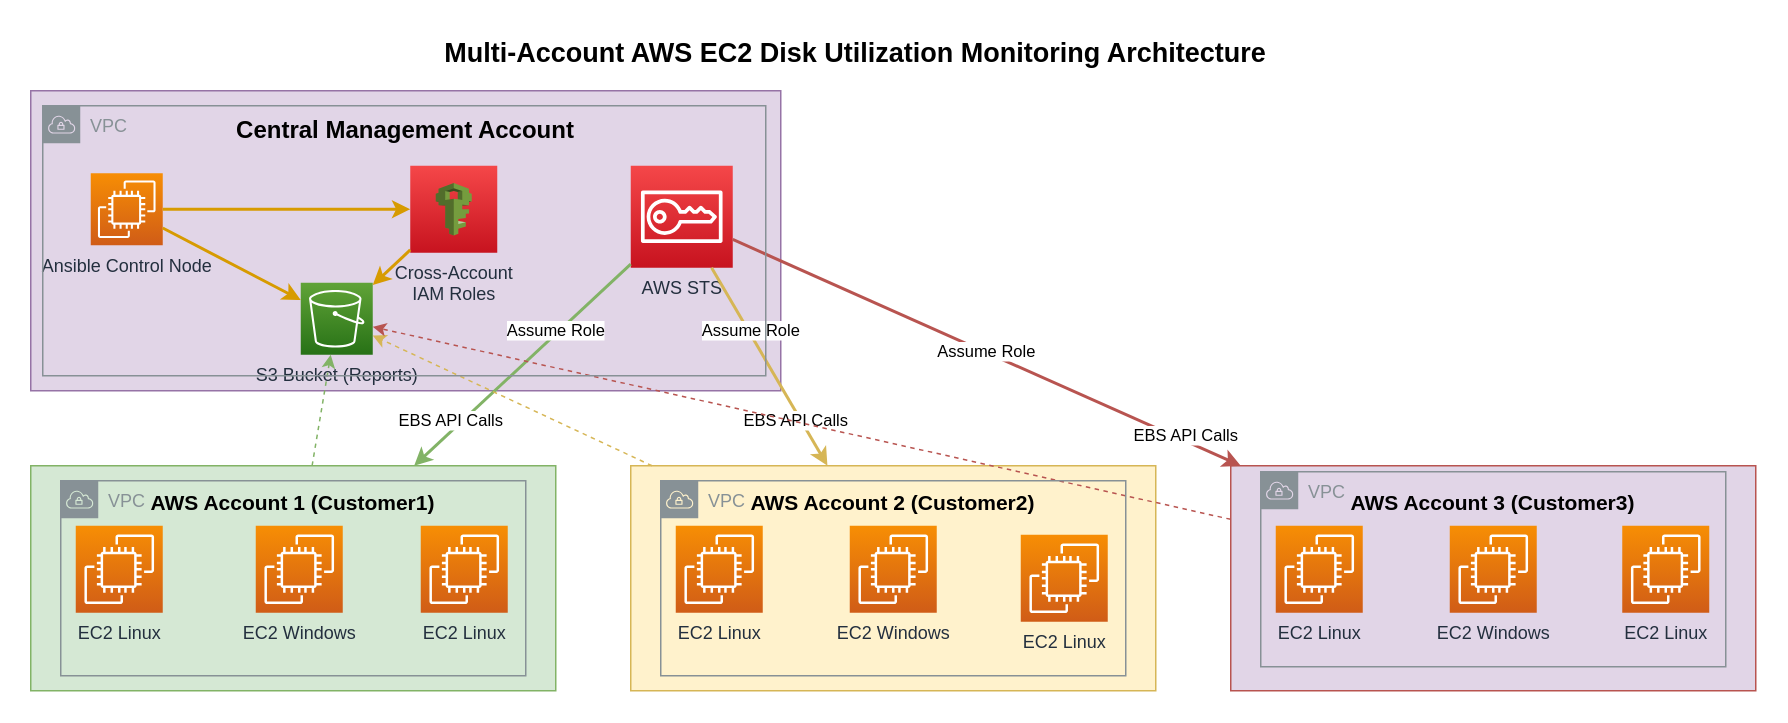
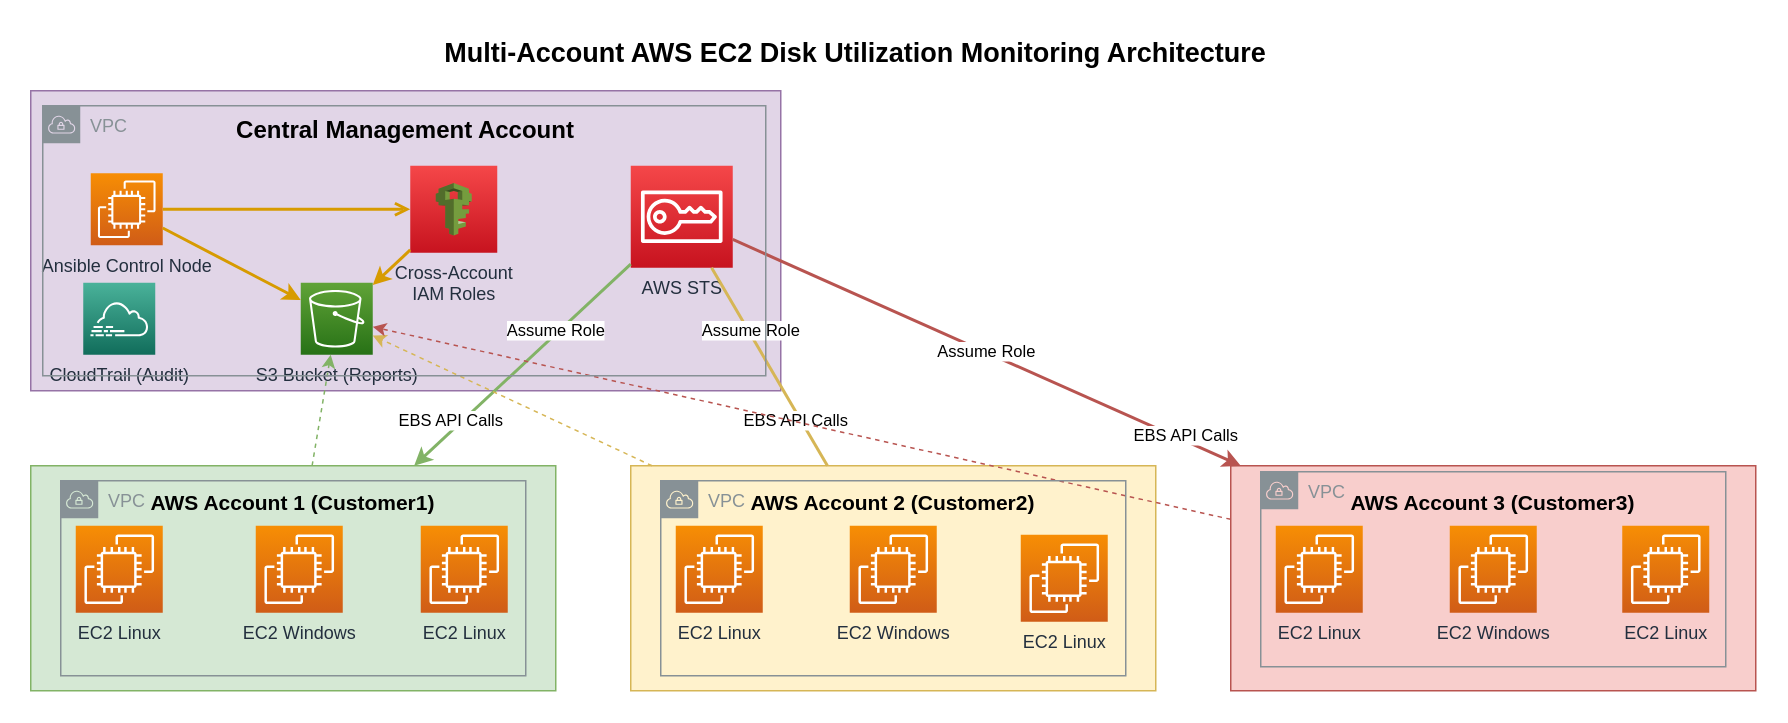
(395, 209) -> (397, 209)
none -> (119, 319)
(820, 452) -> (823, 458)
(1493, 504) -> (1493, 504)
